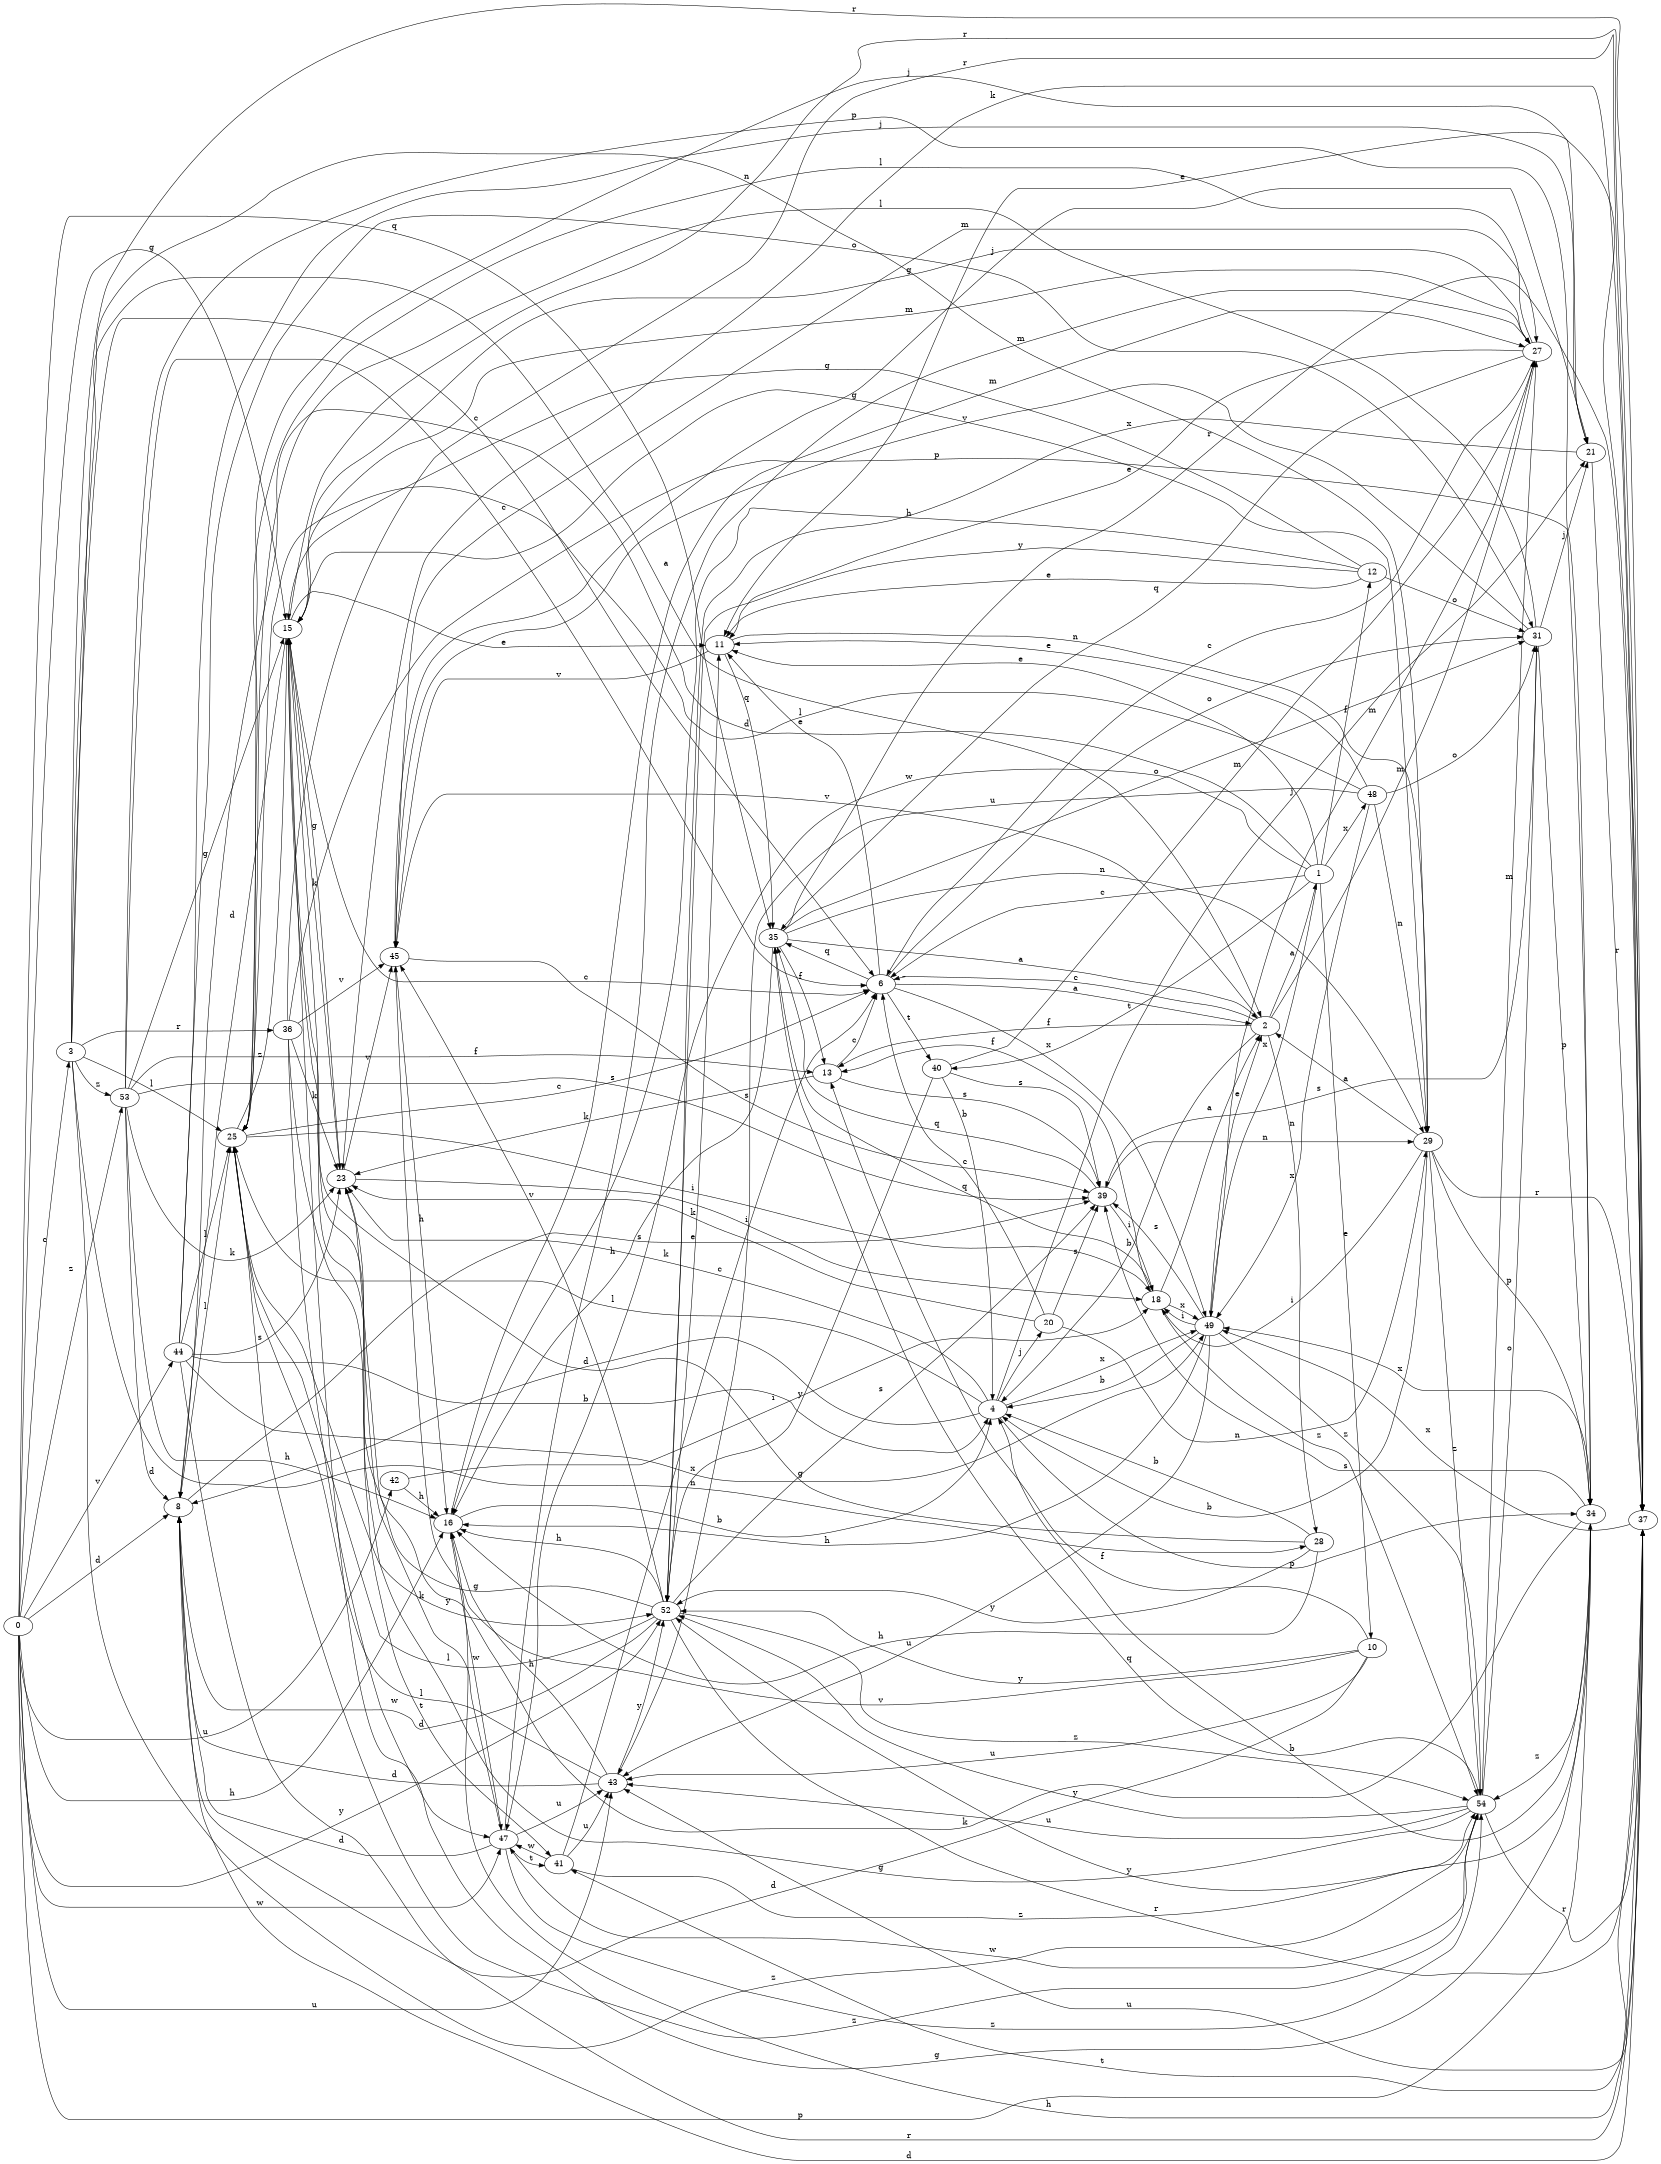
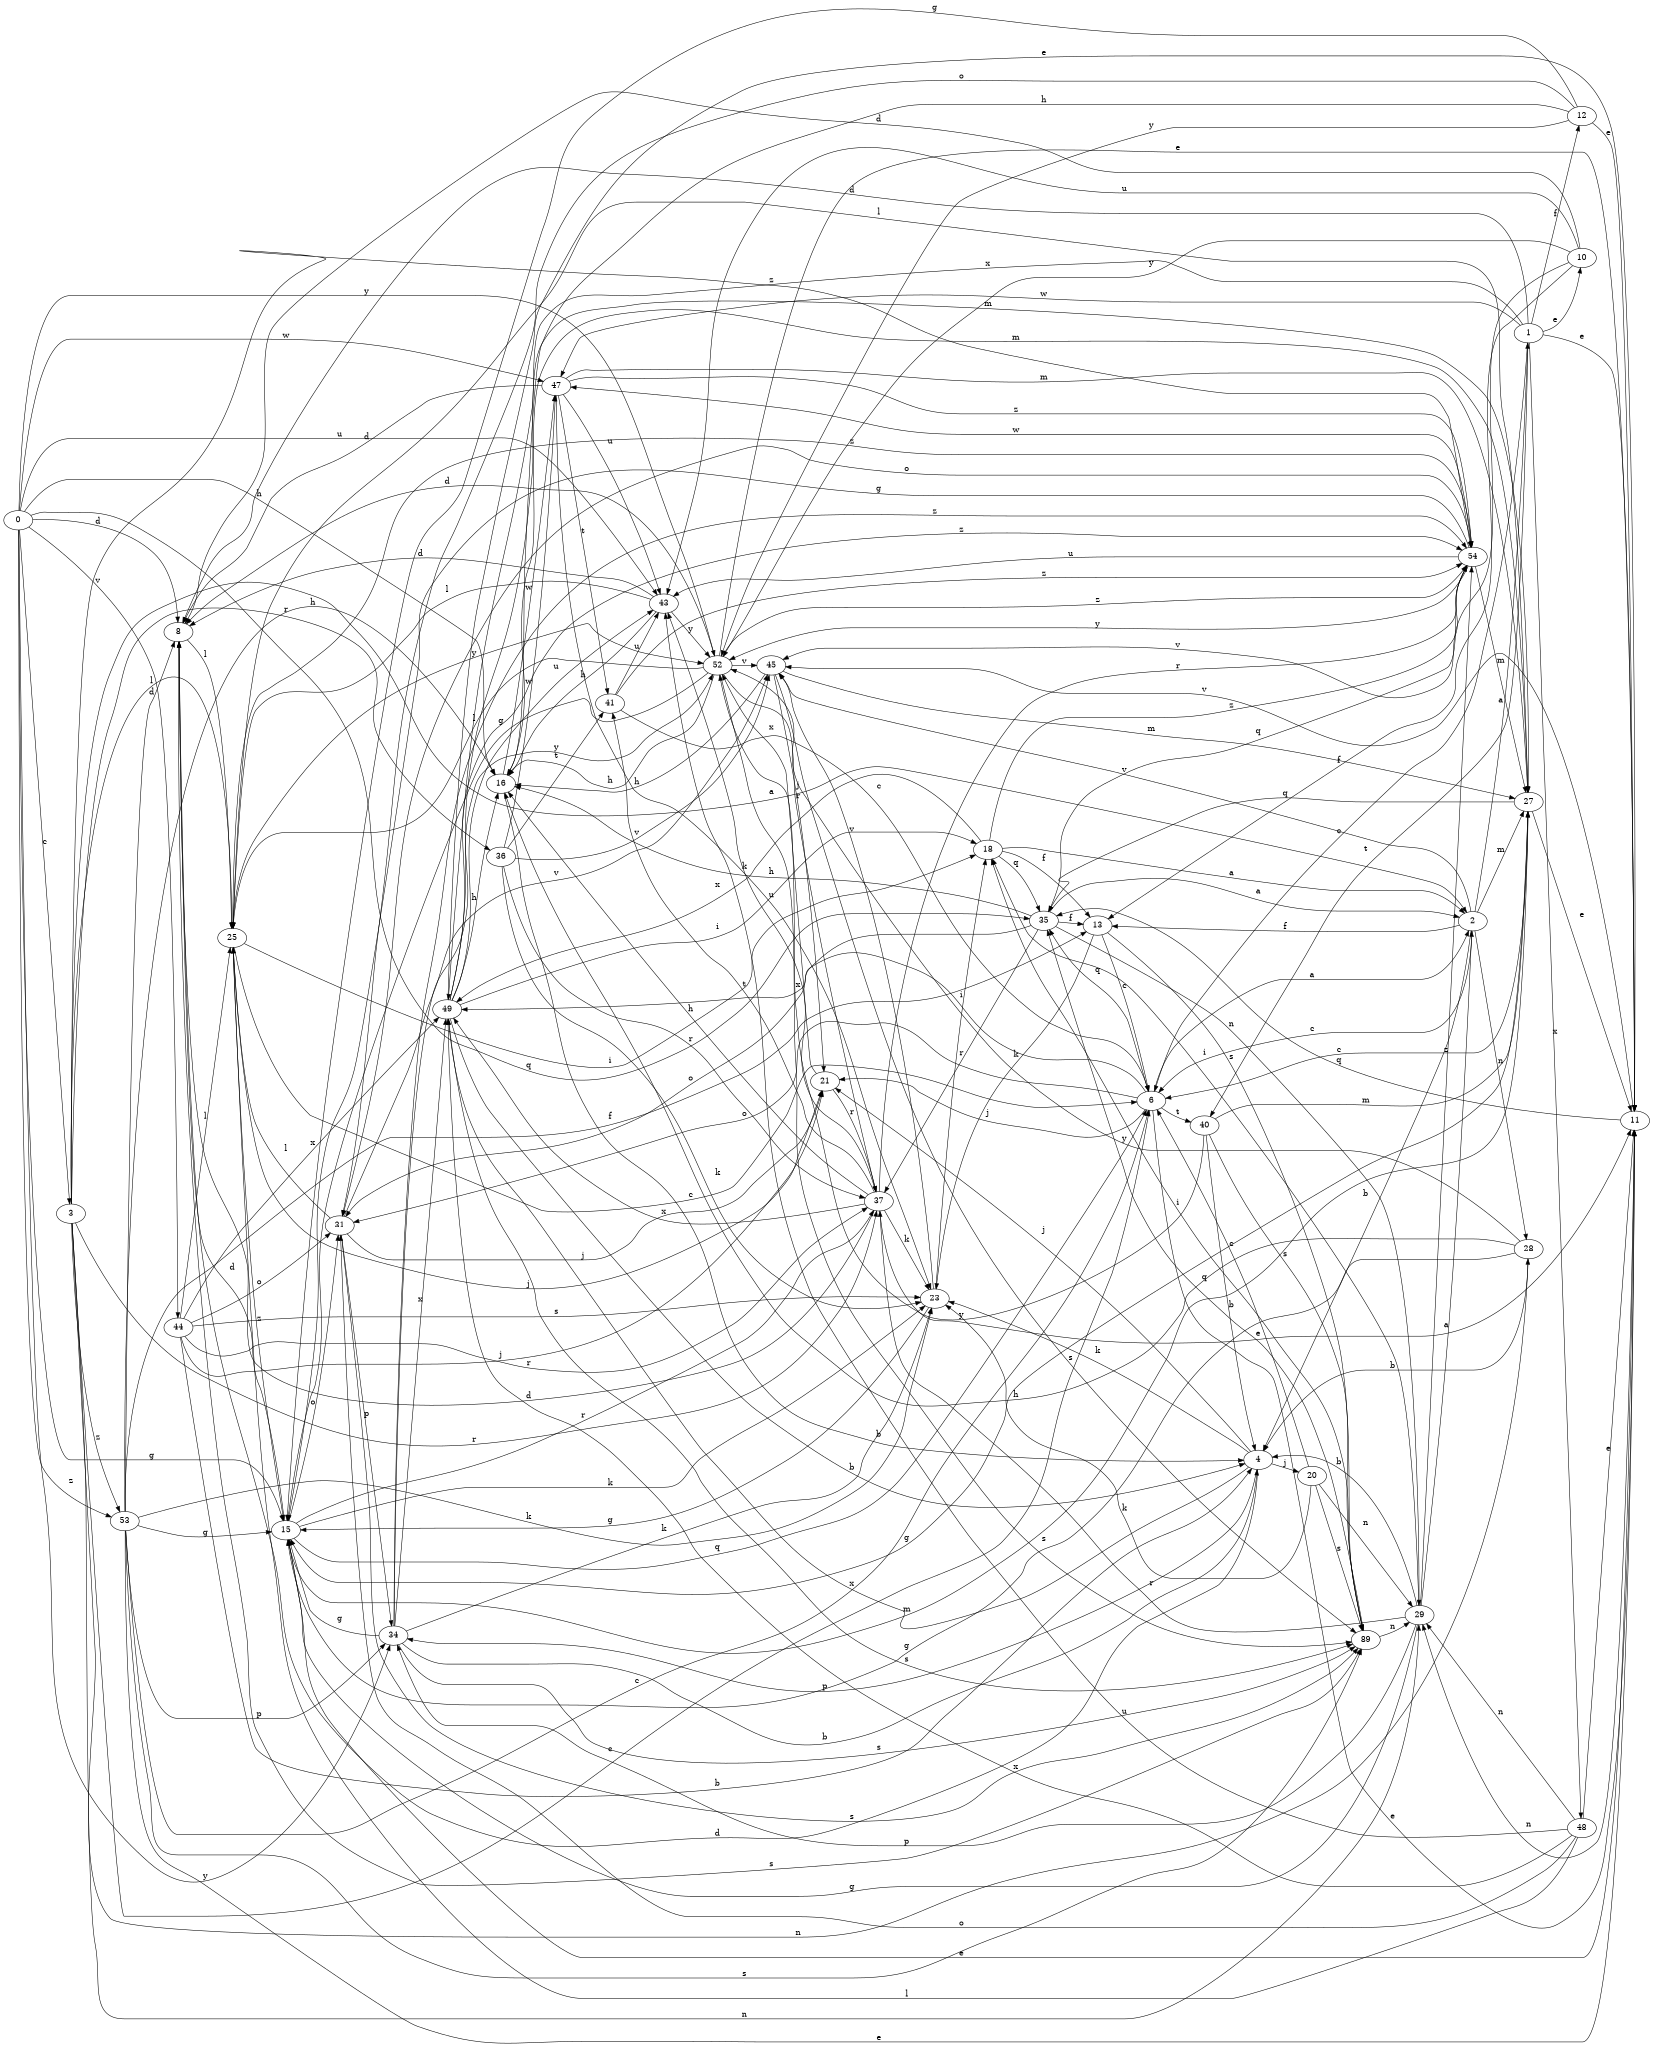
(1258, 475) -> none
(586, 978) -> (718, 1547)
none -> (995, 1123)
(1102, 1197) -> (1366, 1640)
(1221, 1197) -> (1179, 56)
(601, 1305) -> none
none -> (320, 1382)
(395, 1481) -> none
(534, 1853) -> none
(1629, 1874) -> (1019, 714)
none -> (1134, 2042)
(800, 2115) -> (205, 1876)
